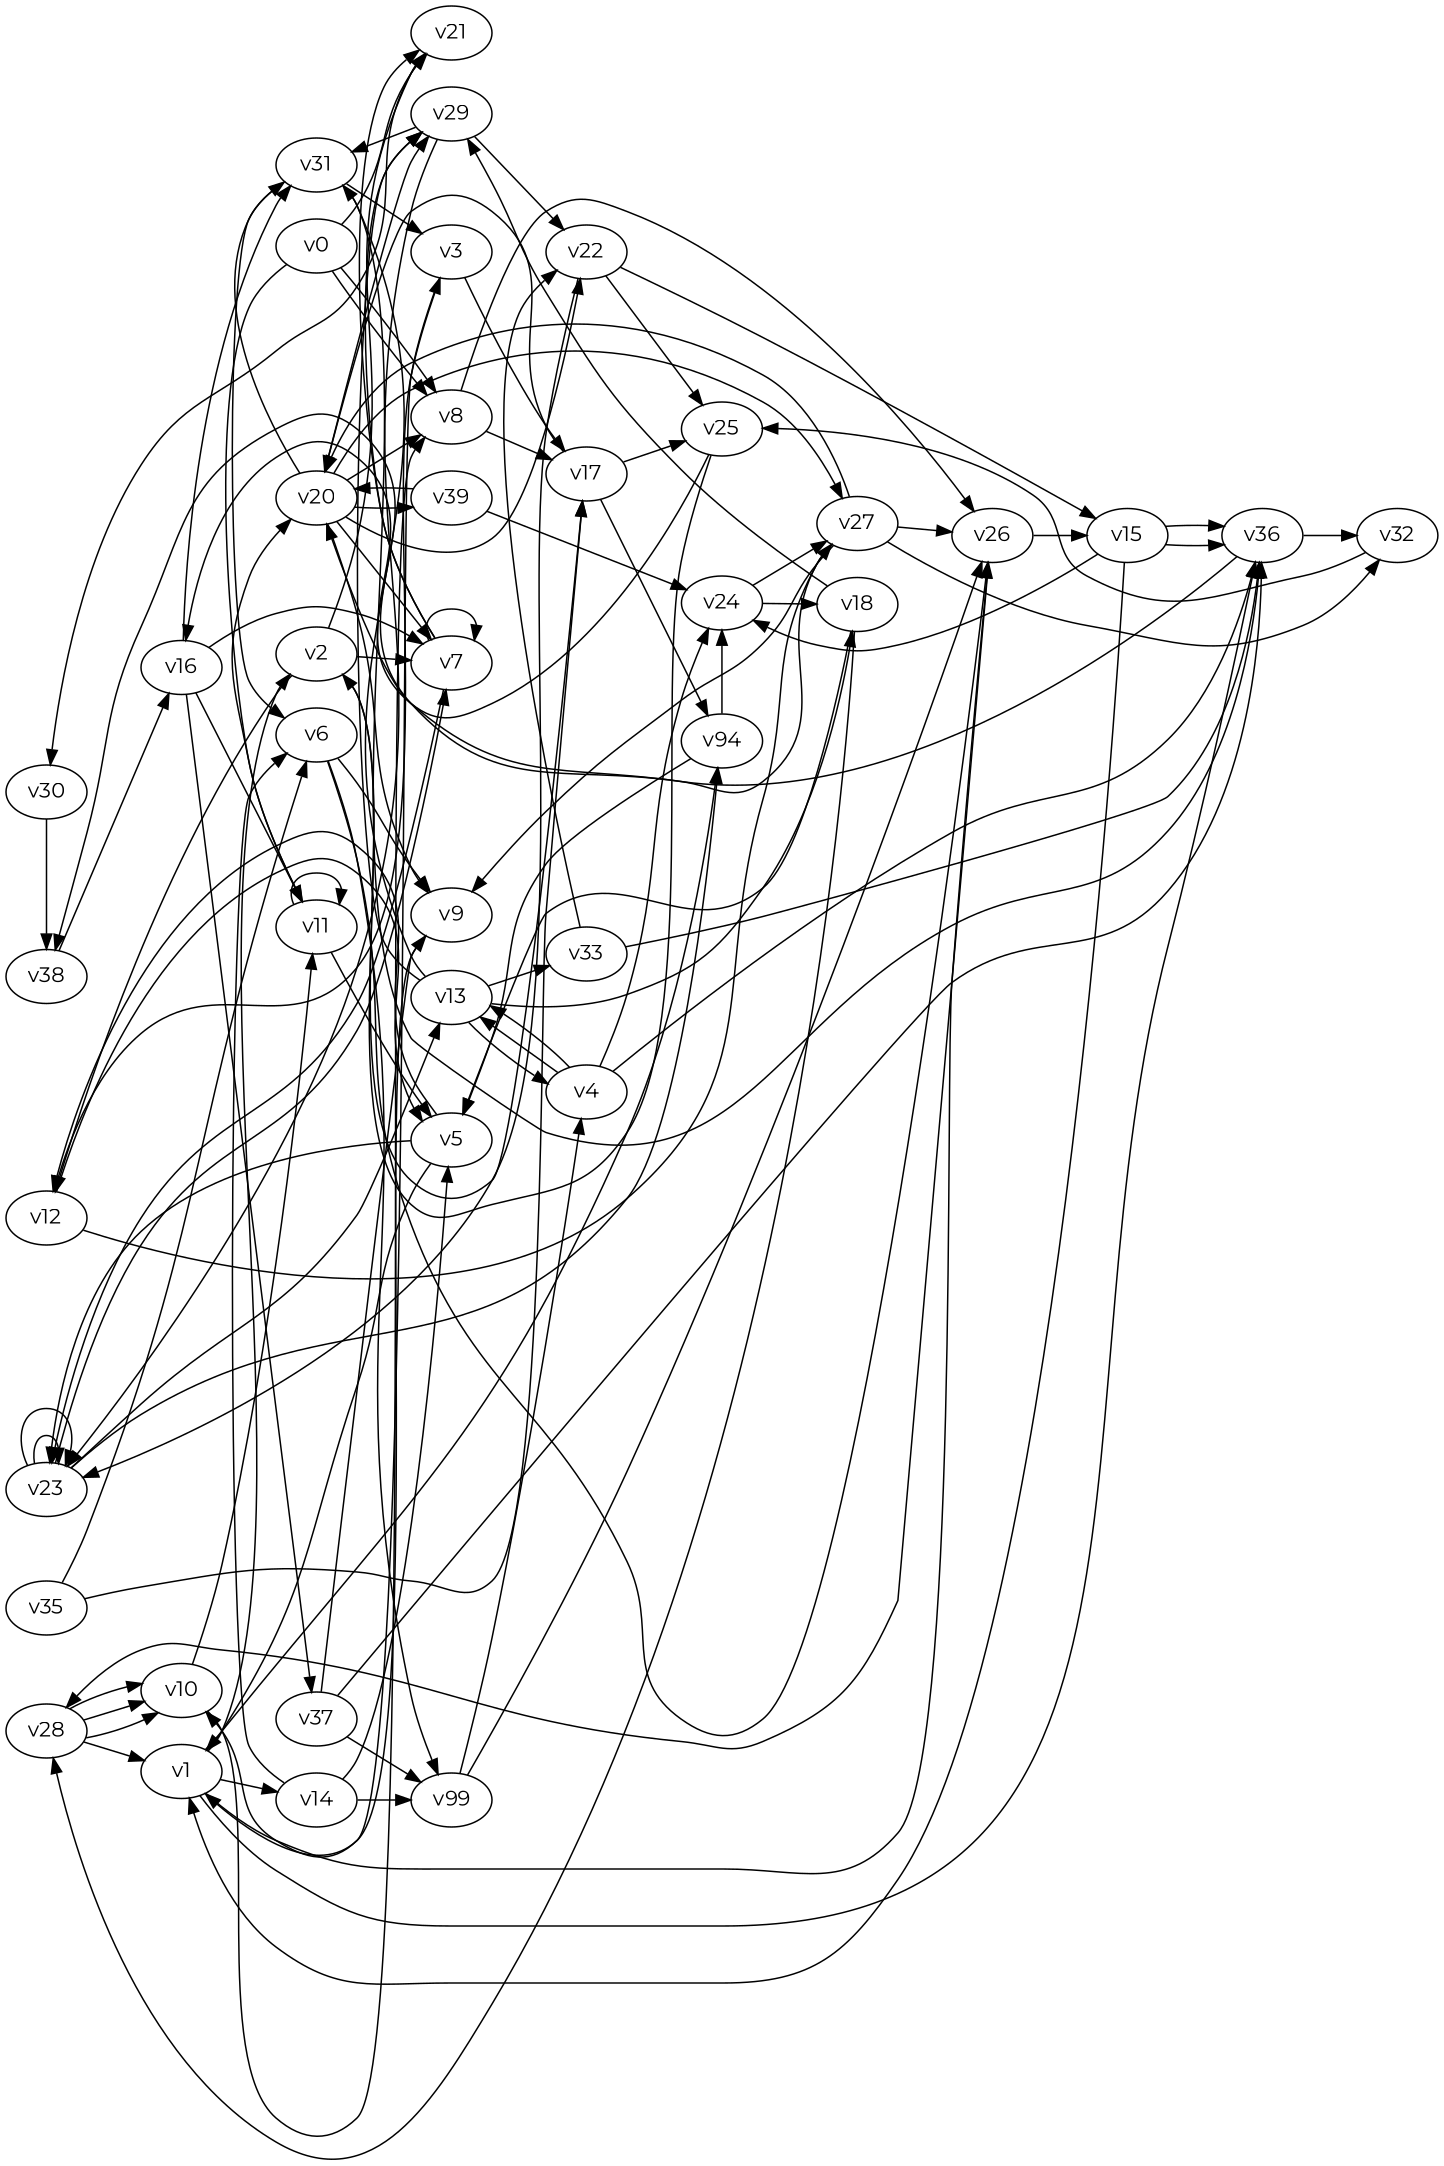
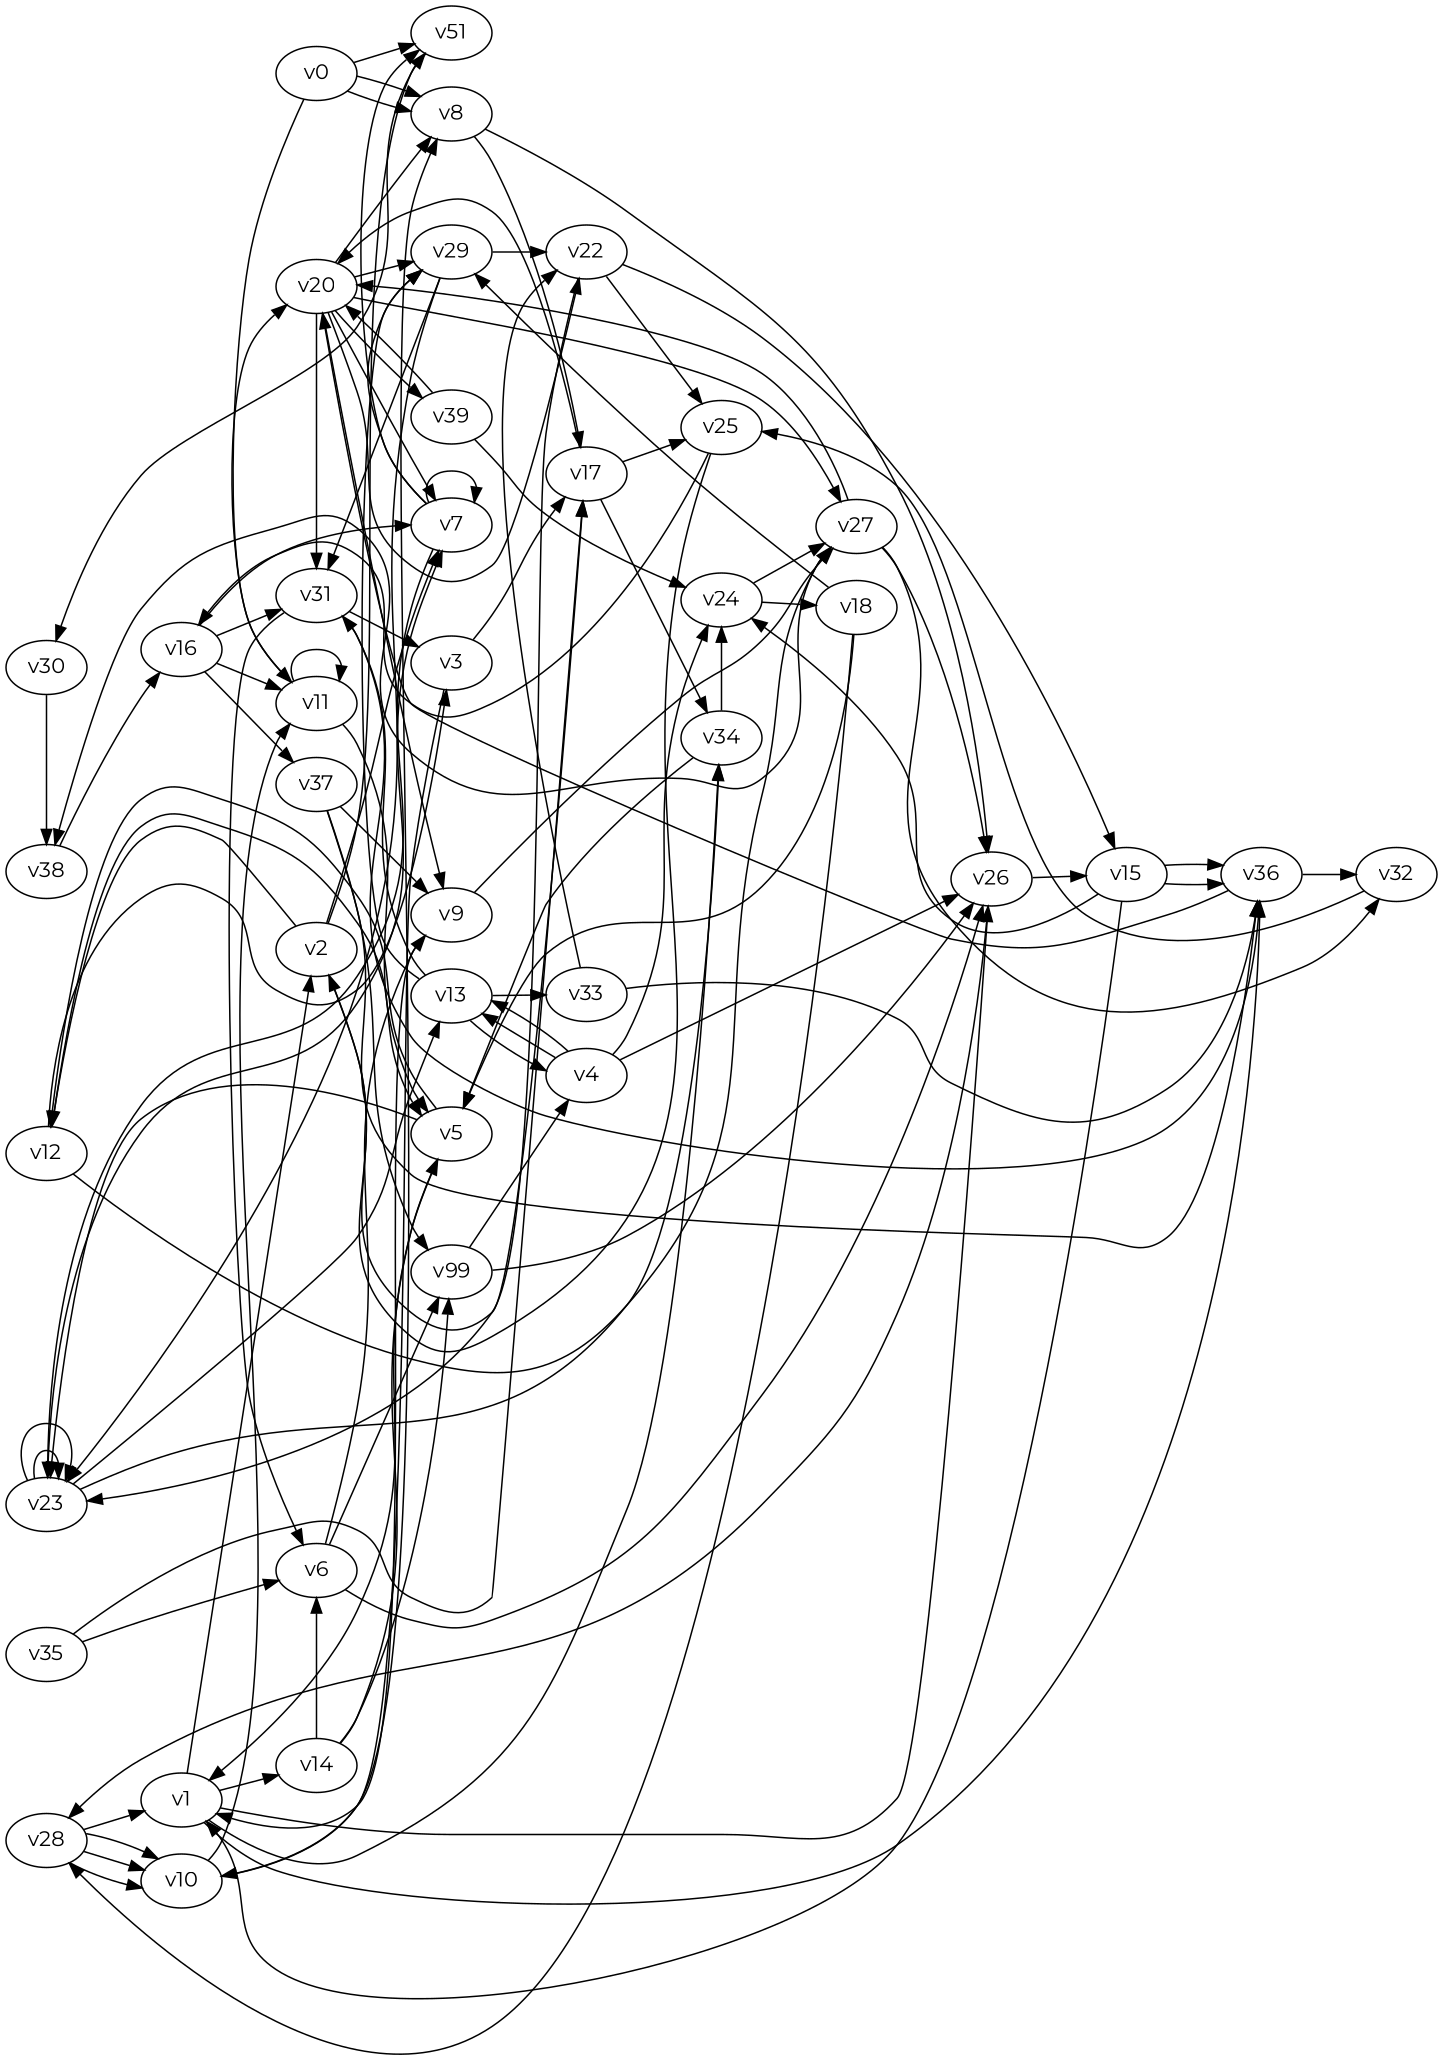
(452, 33) -> (452, 33)
(662, 715) -> (649, 725)
(722, 741) -> (722, 738)
(937, 841) -> (790, 977)
(719, 943) -> none
